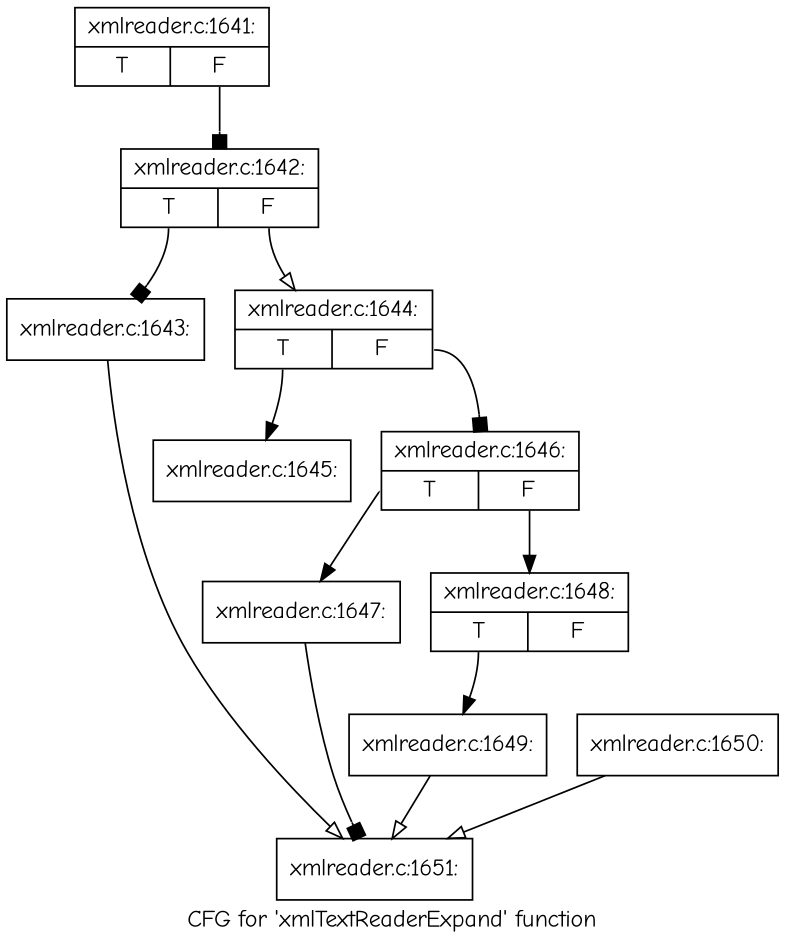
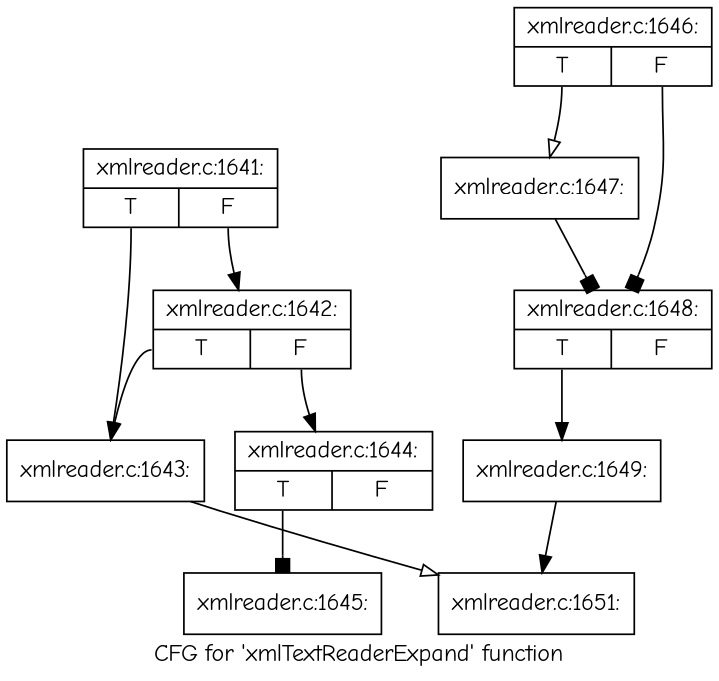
(220, 109) -> (230, 251)
(274, 253) -> (304, 393)
(162, 258) -> (132, 370)
none -> (126, 326)
(468, 373) -> none
(280, 397) -> (283, 541)
(355, 529) -> (560, 114)
(530, 533) -> (662, 182)
(322, 734) -> (570, 247)
(678, 745) -> none
(416, 800) -> (551, 529)
